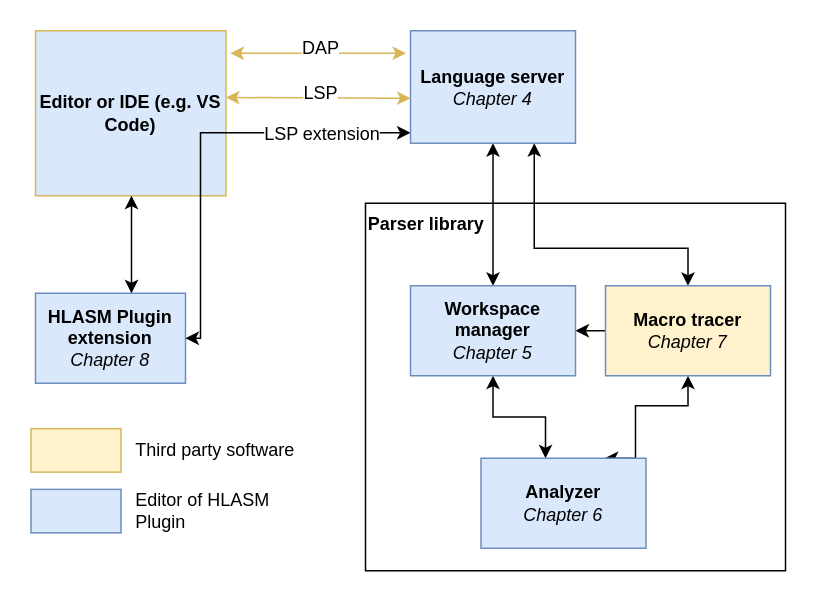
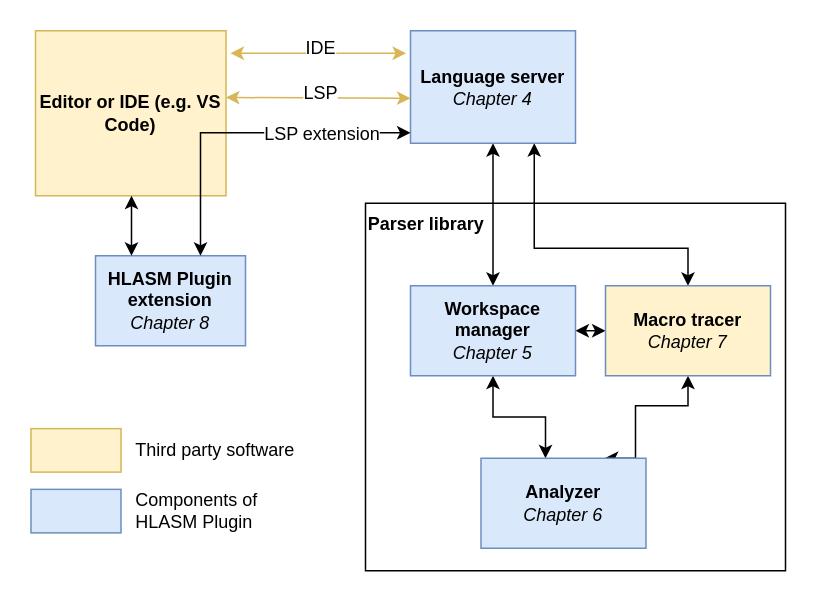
(321, 49) -> (321, 49)
(131, 113) -> (131, 113)
(598, 331) -> (594, 331)
(110, 338) -> (170, 301)
(209, 511) -> (209, 511)
